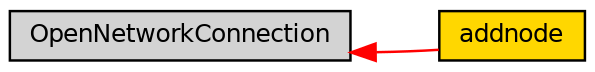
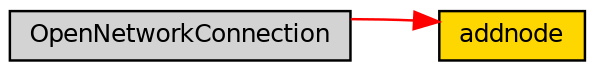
(407, 51) -> (382, 19)
